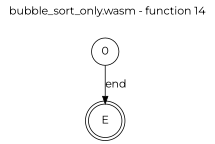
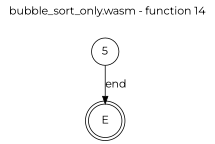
(105, 52) -> (105, 52)
